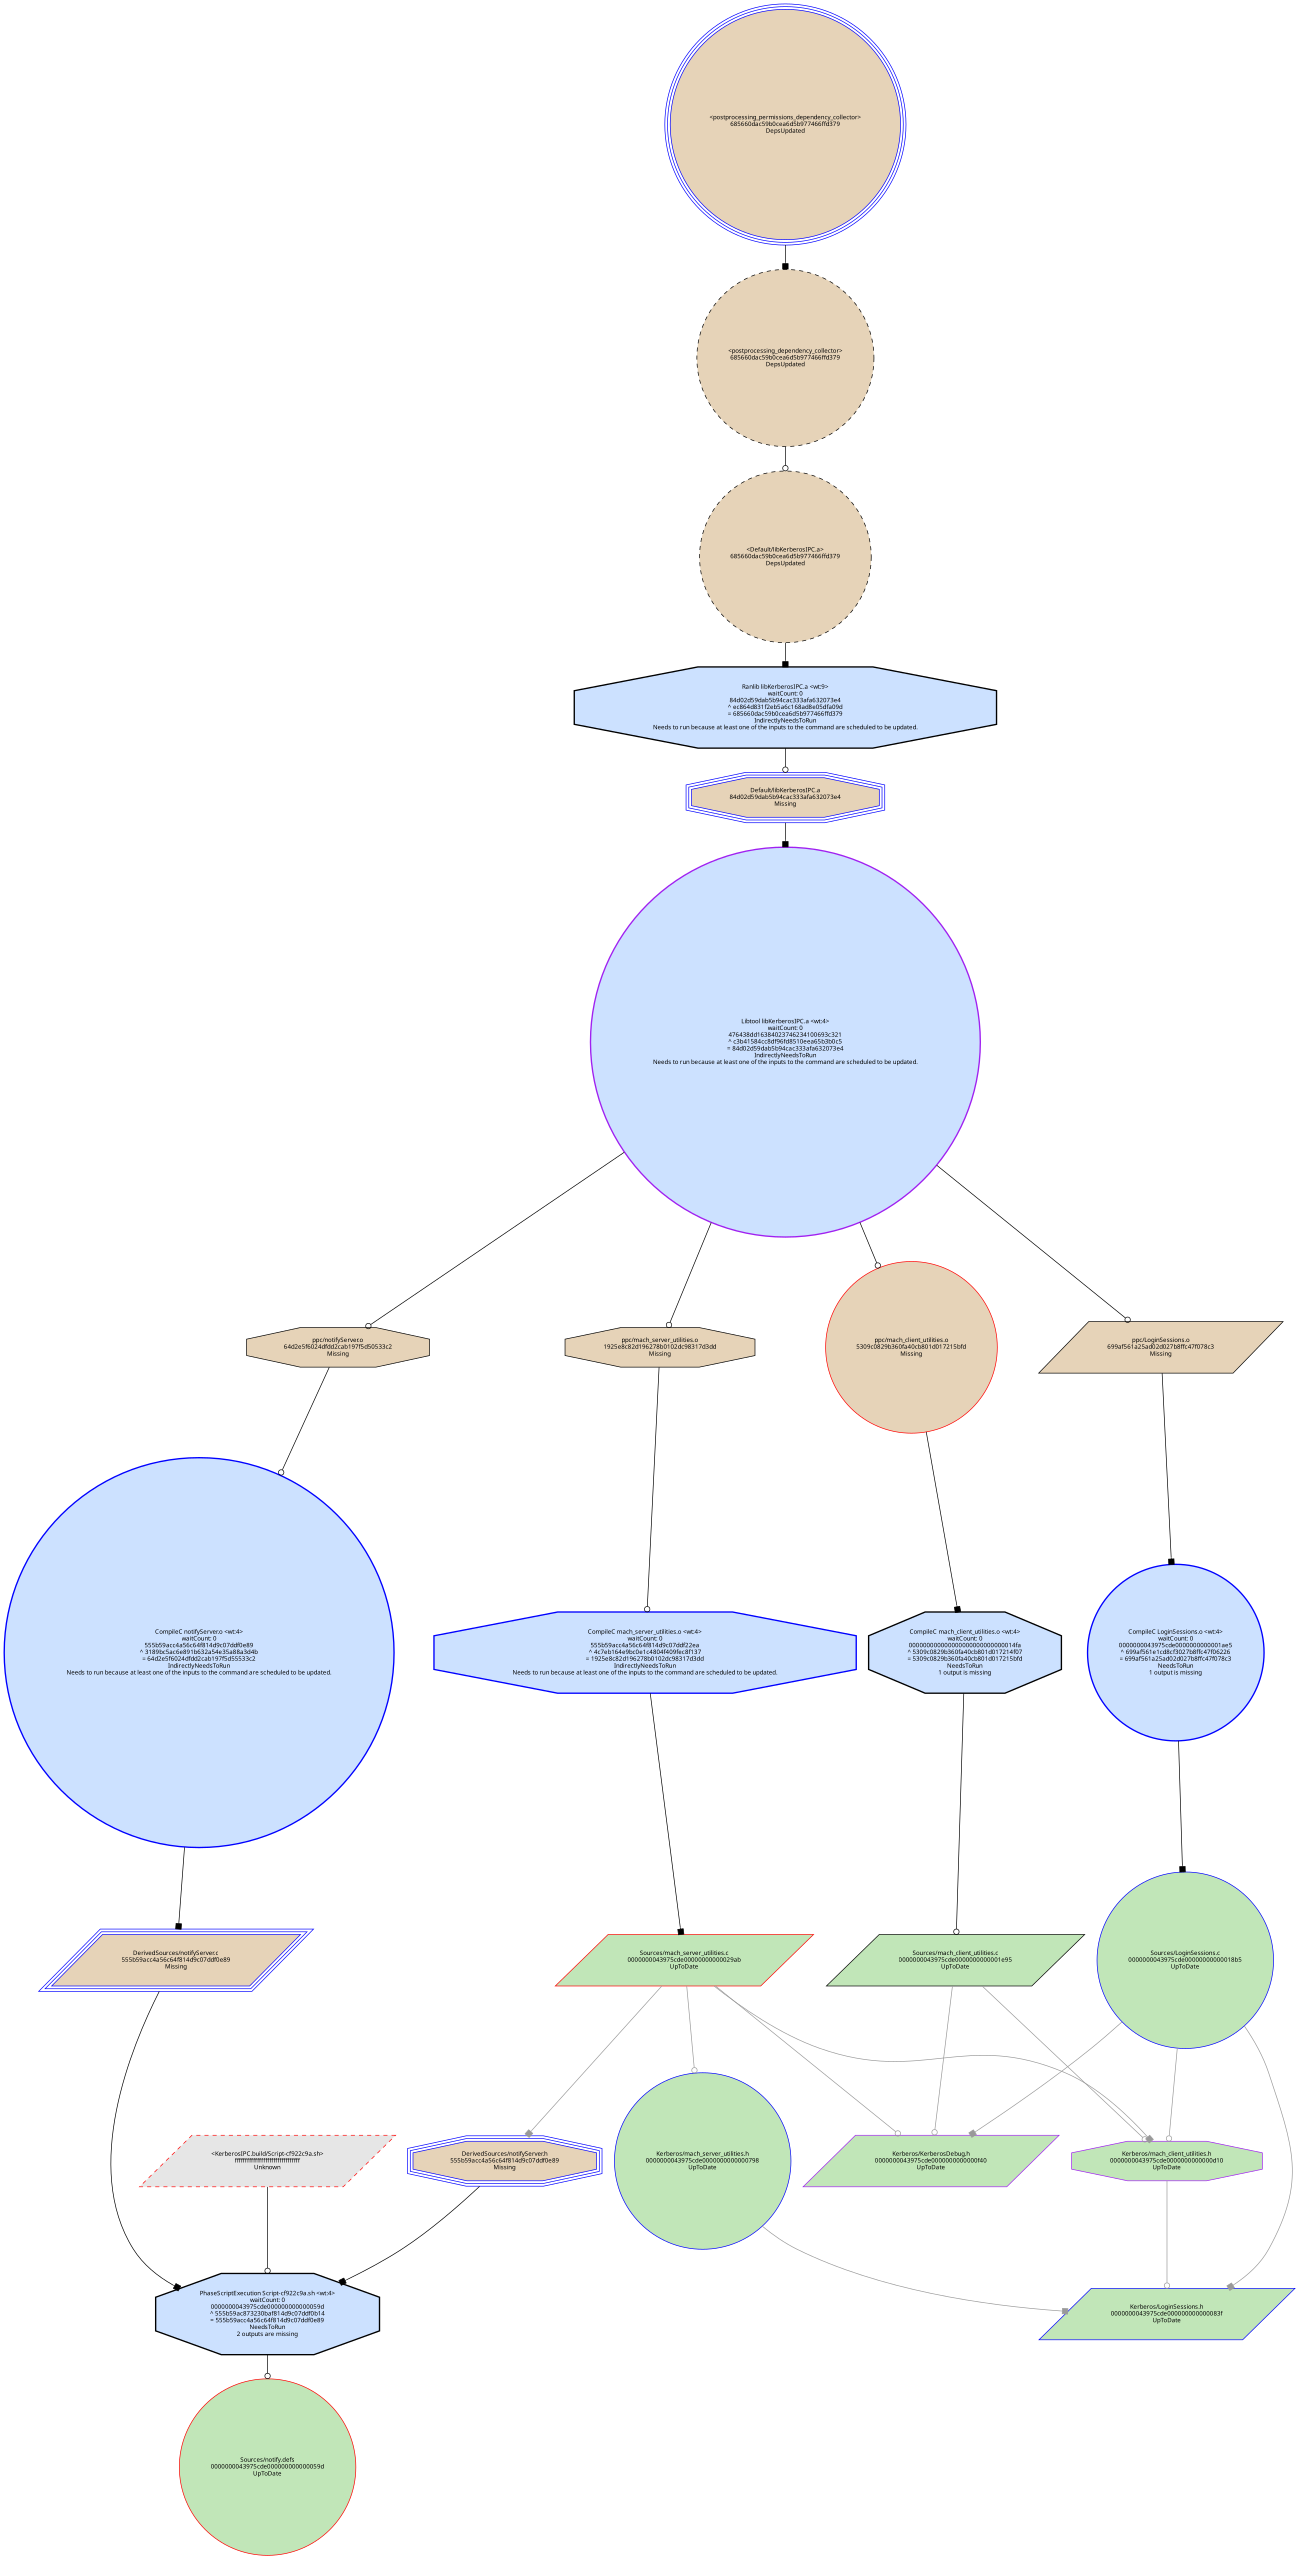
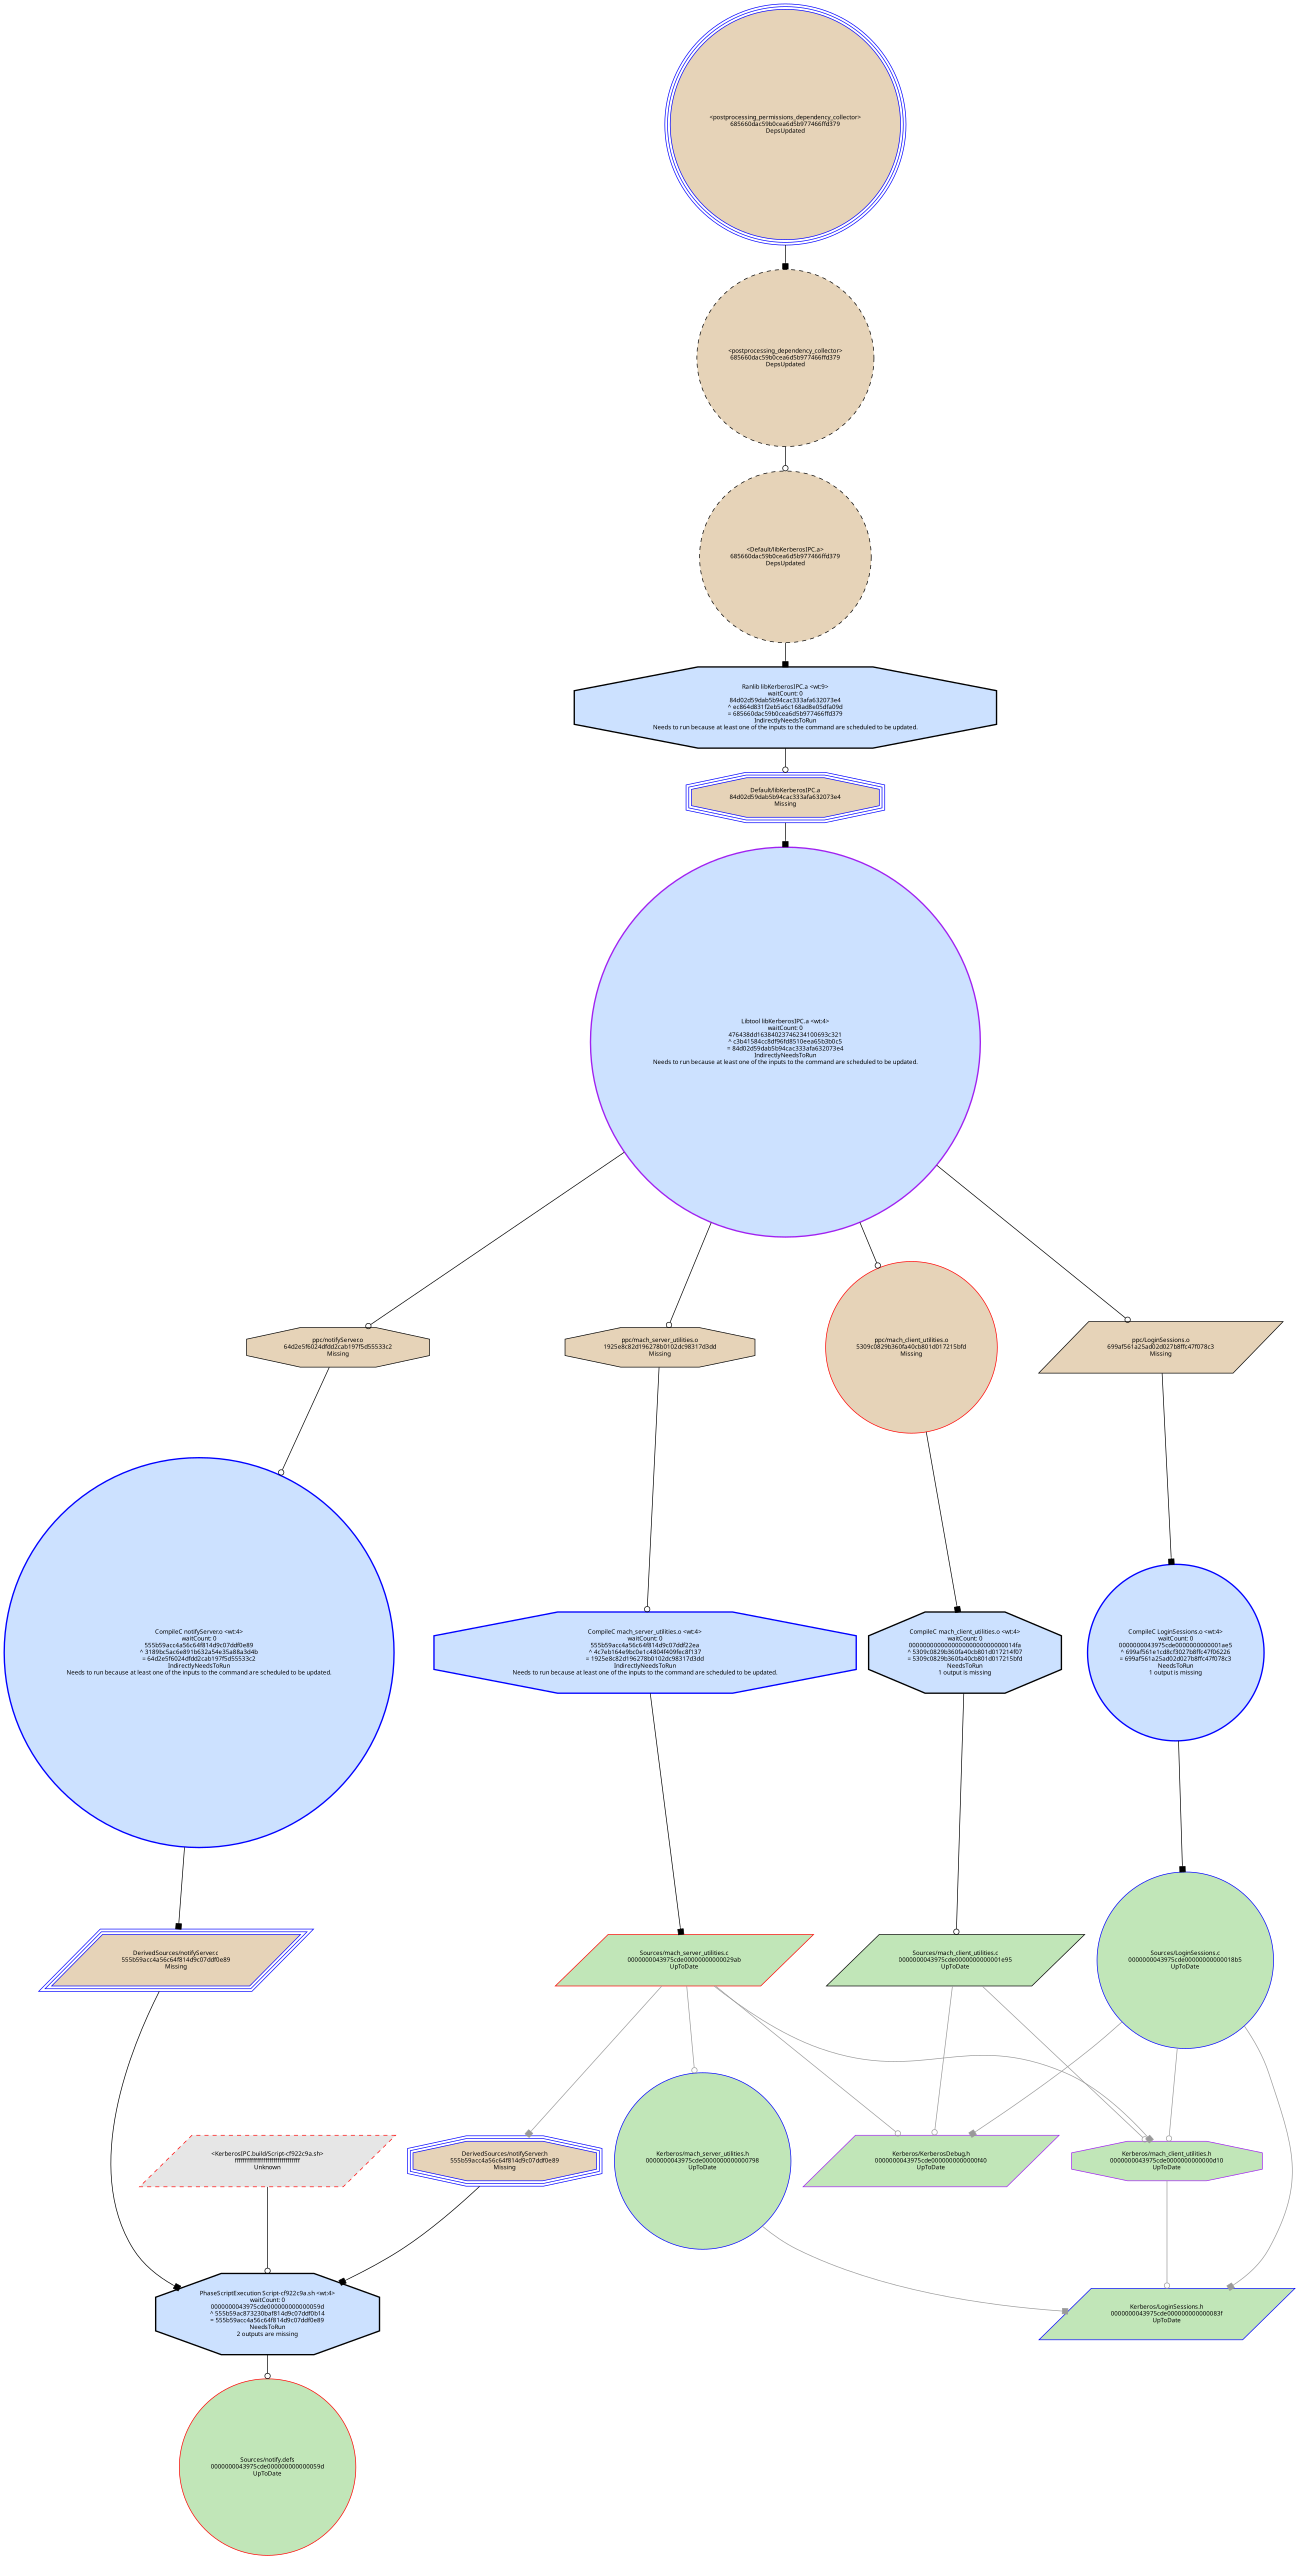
(338, 1347) -> (338, 1347)
